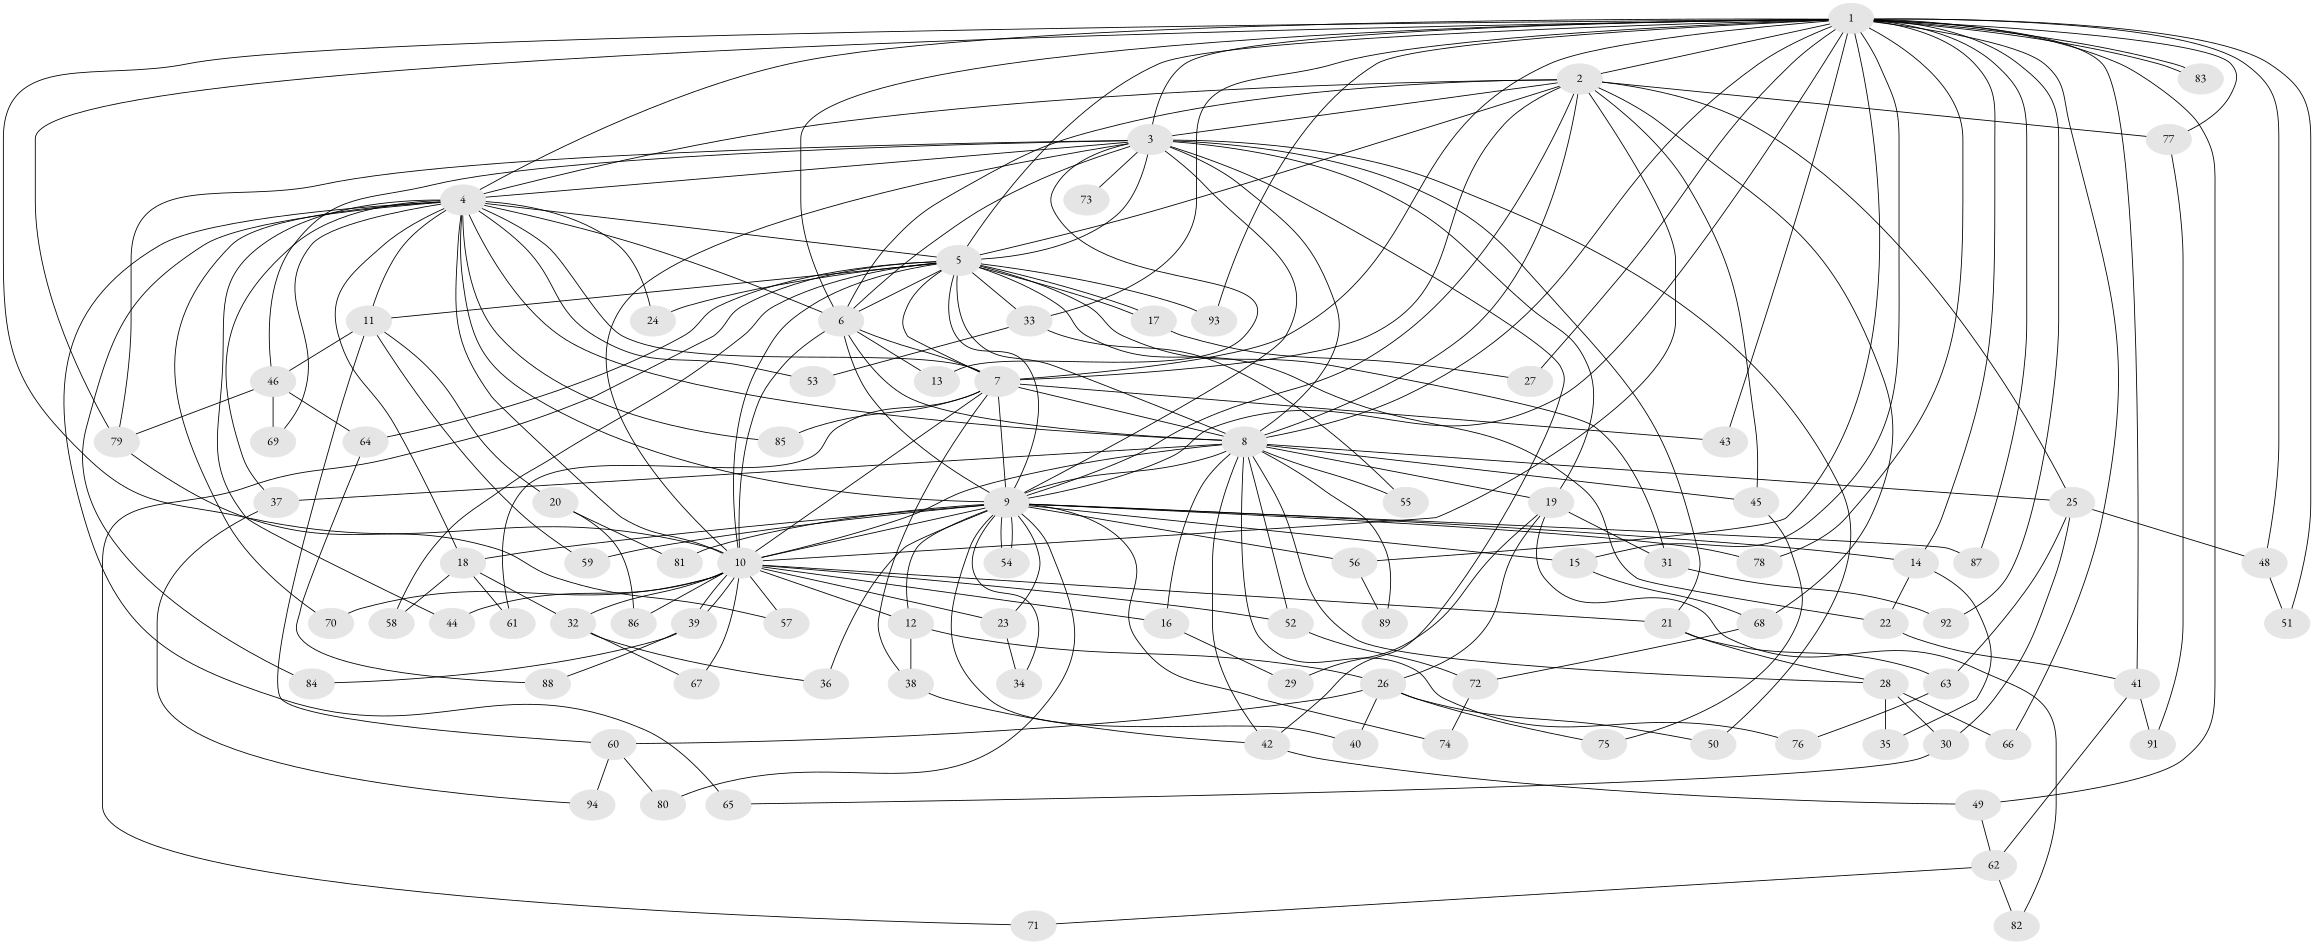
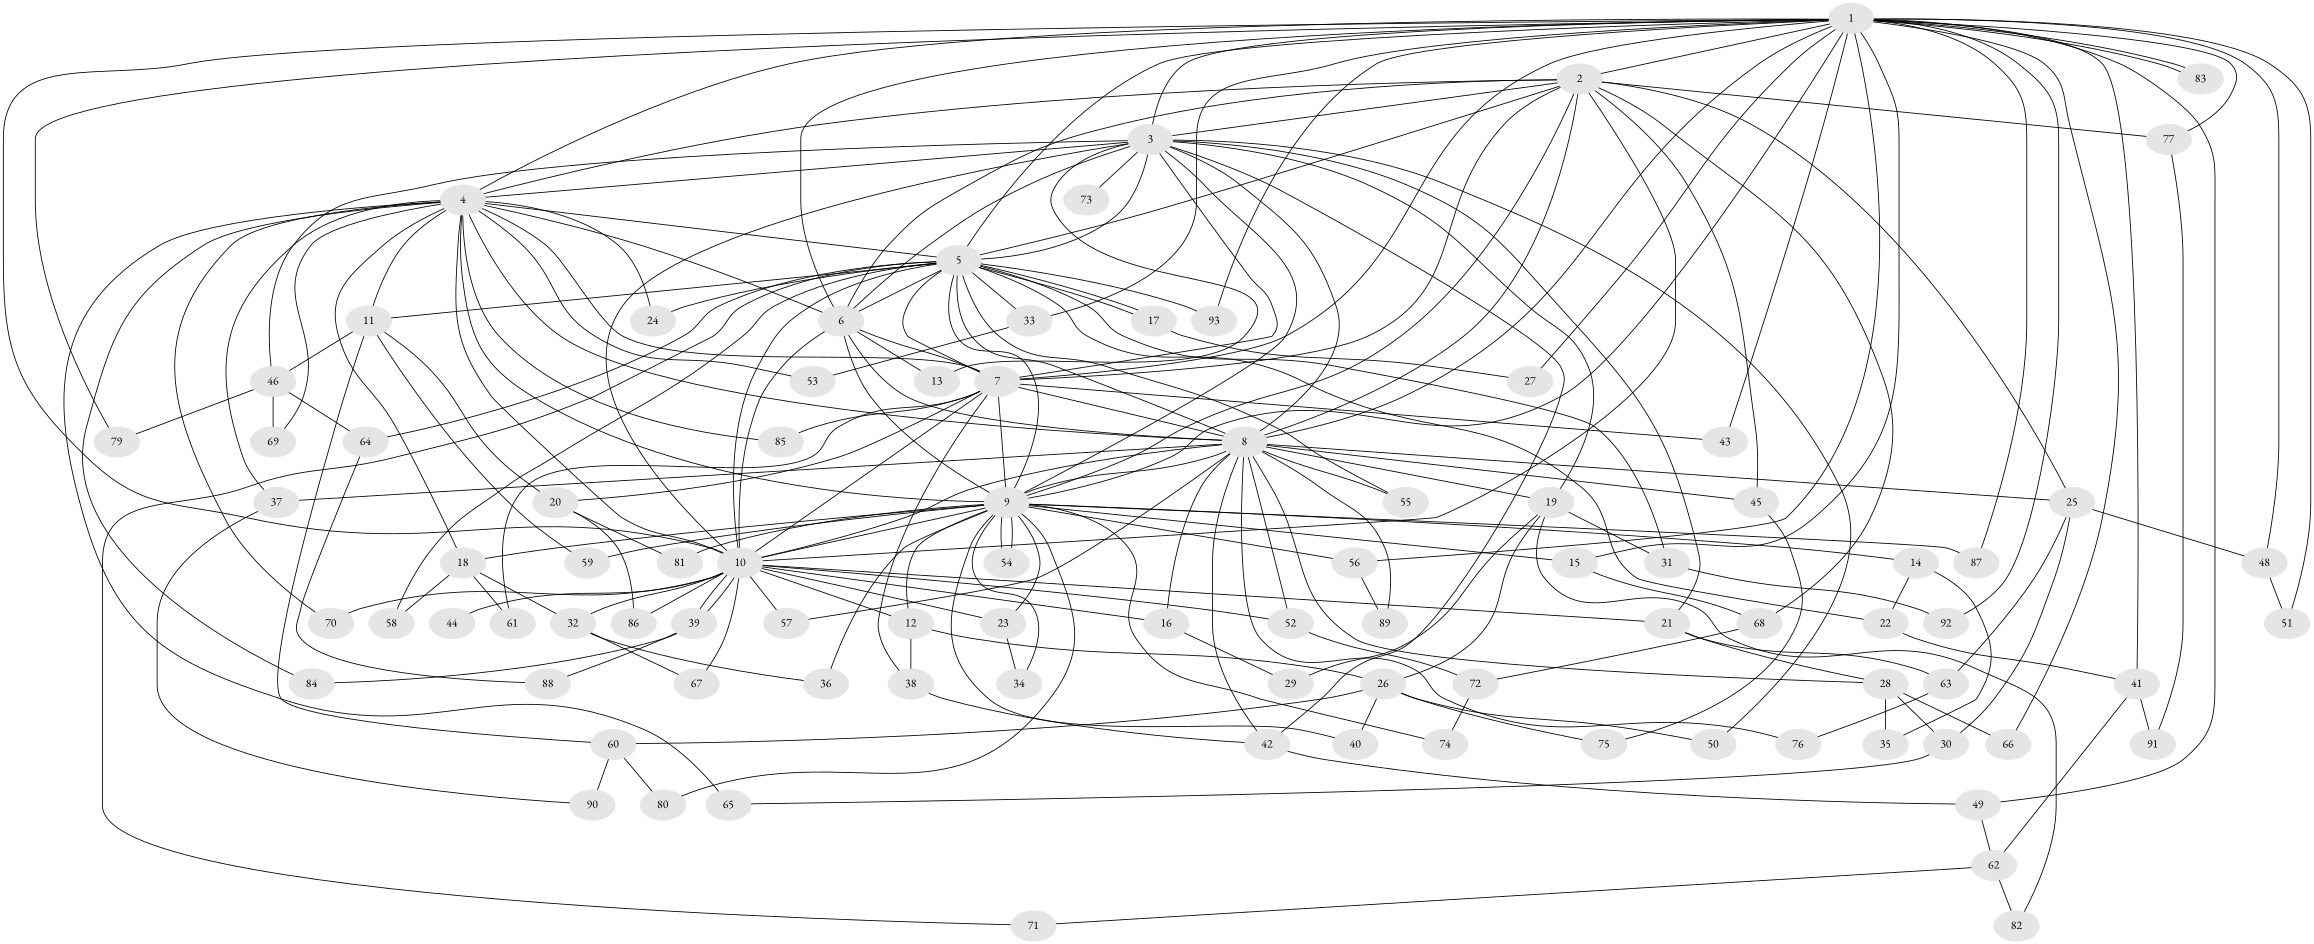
(556, 160) -> (1255, 340)
(1994, 253) -> none
(1246, 376) -> (1166, 385)
(221, 391) -> none
none -> (817, 463)
(461, 540) -> (1046, 574)
(1760, 563) -> none
(592, 805) -> (592, 805)
